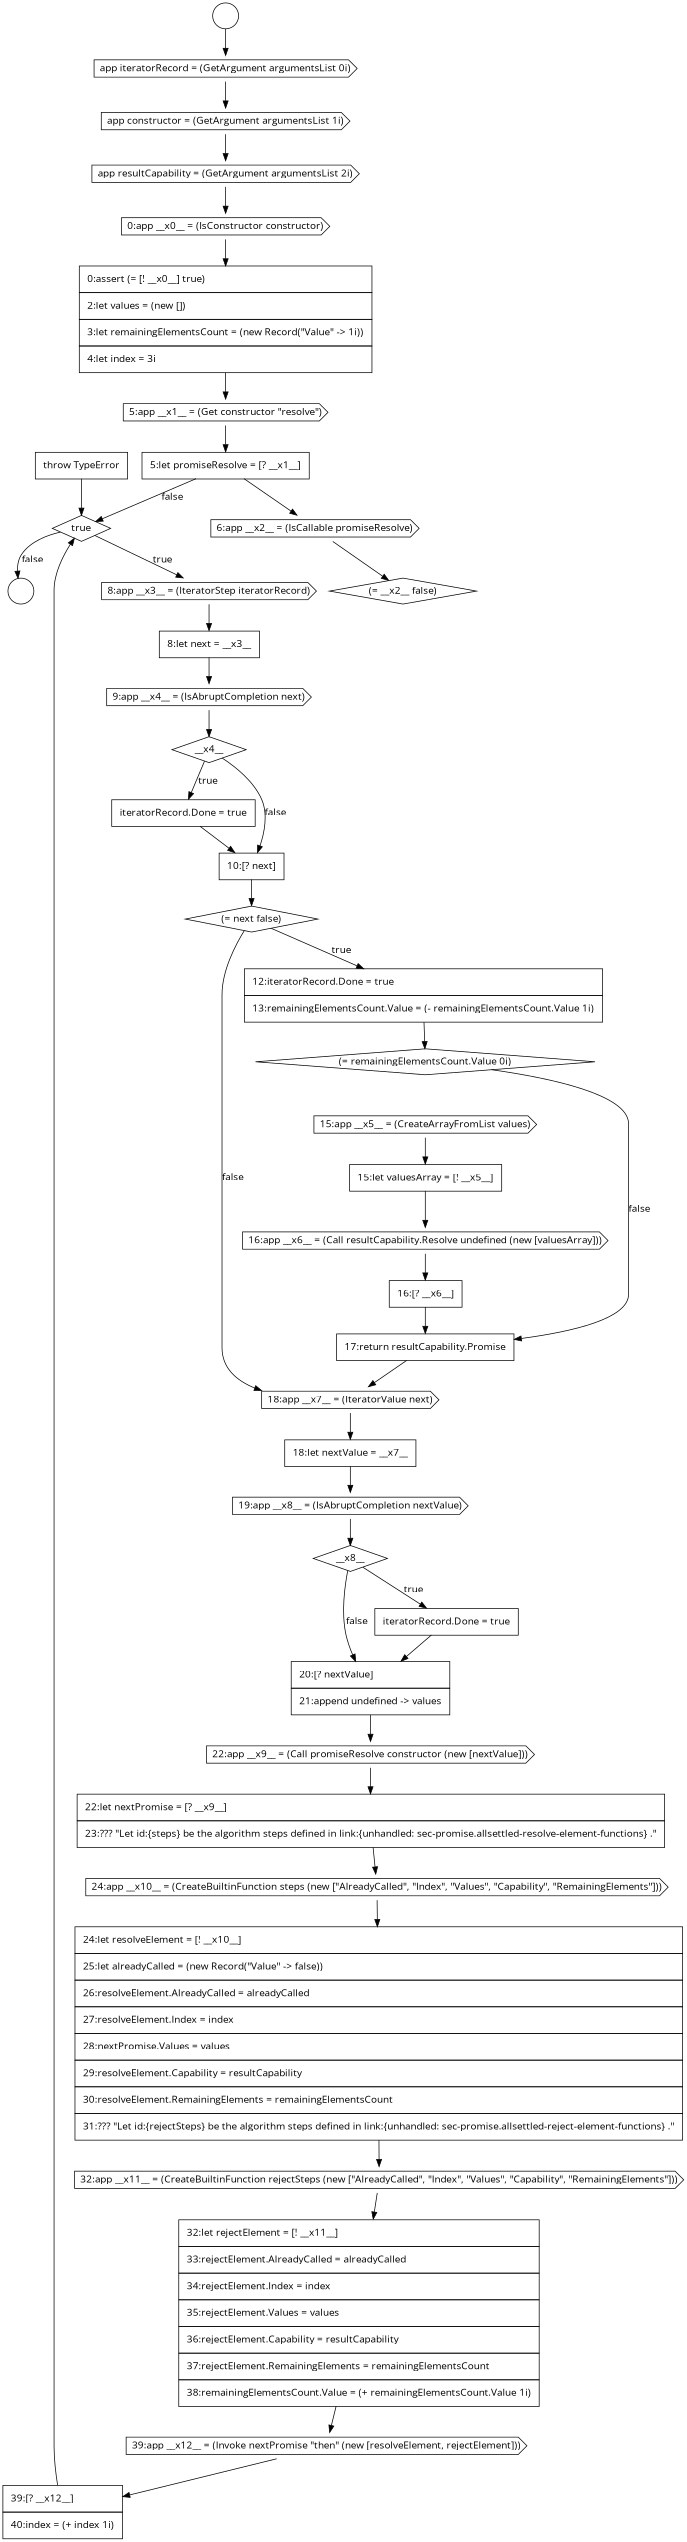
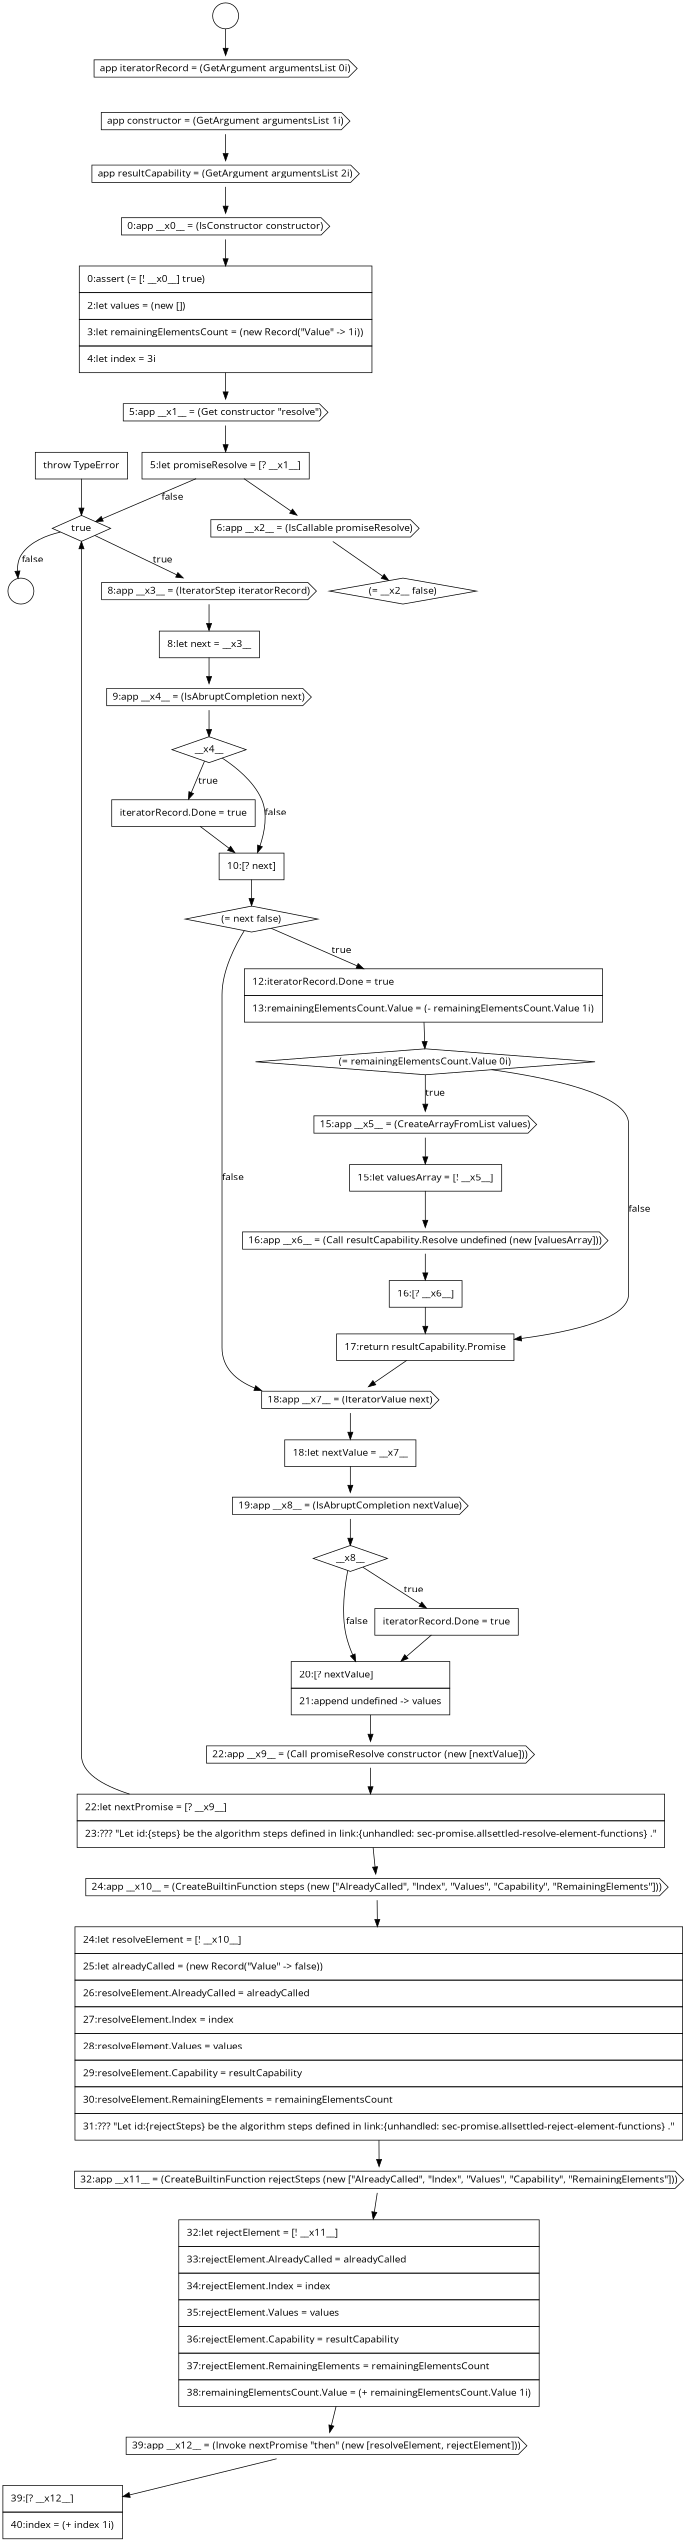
(226, 91) -> none
none -> (425, 1090)
(54, 1513) -> (81, 1185)
(157, 2046) -> (163, 2046)
